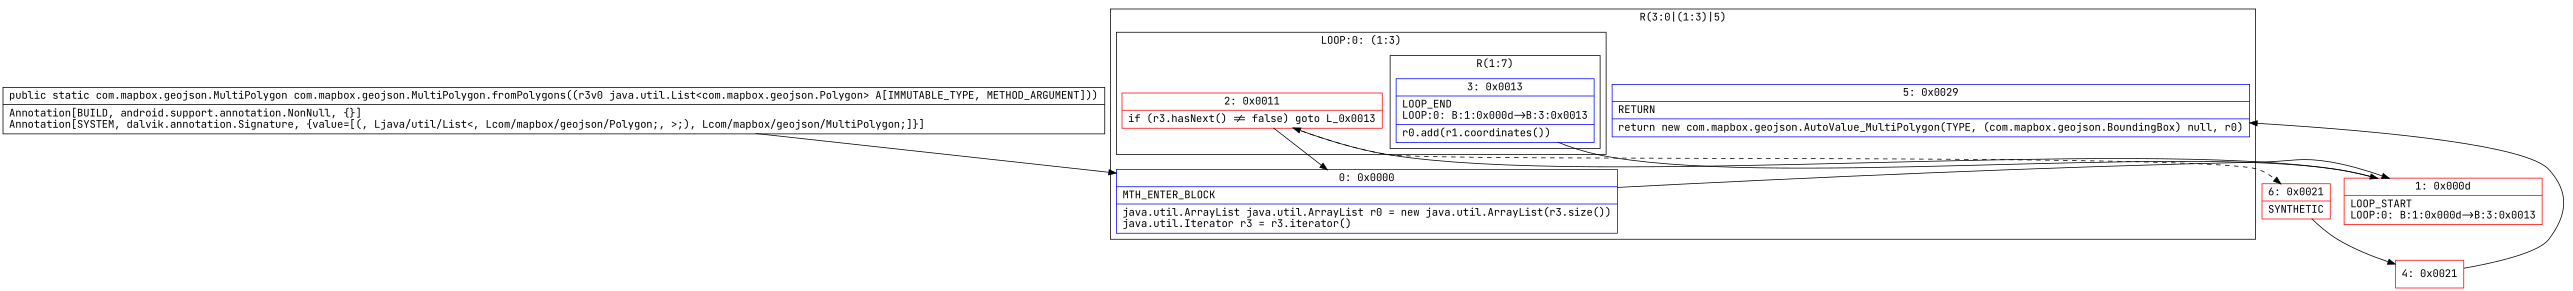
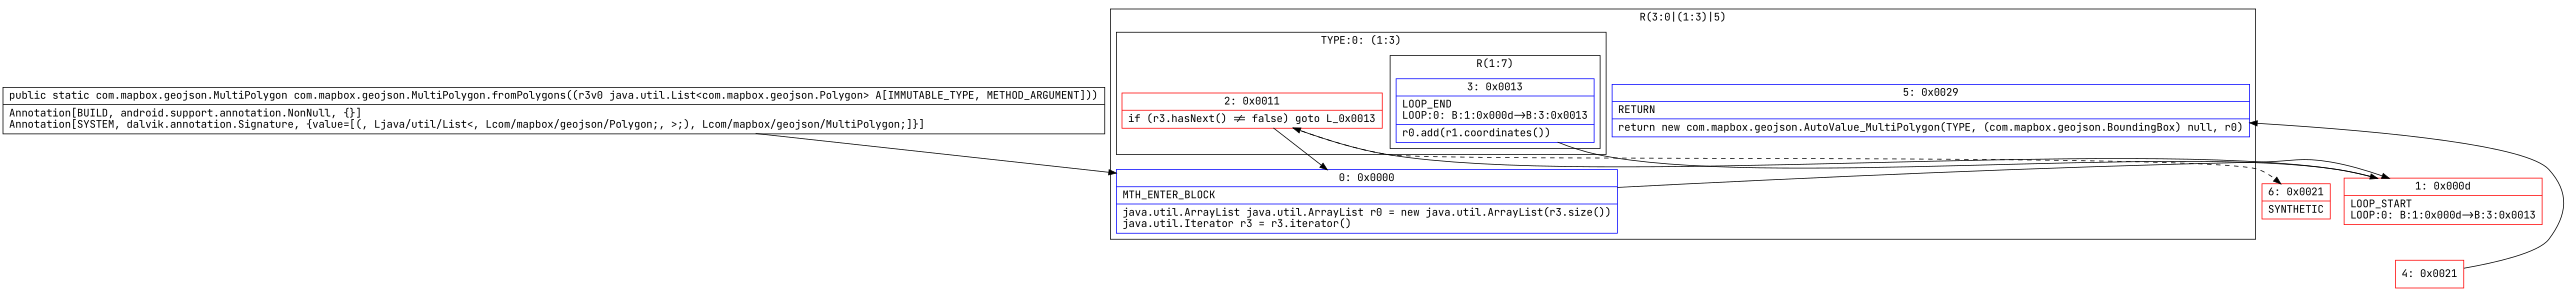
(1361, 41) -> (1361, 41)
(2347, 245) -> none
